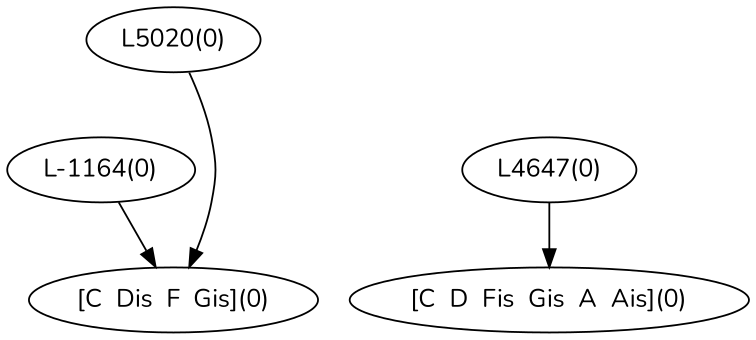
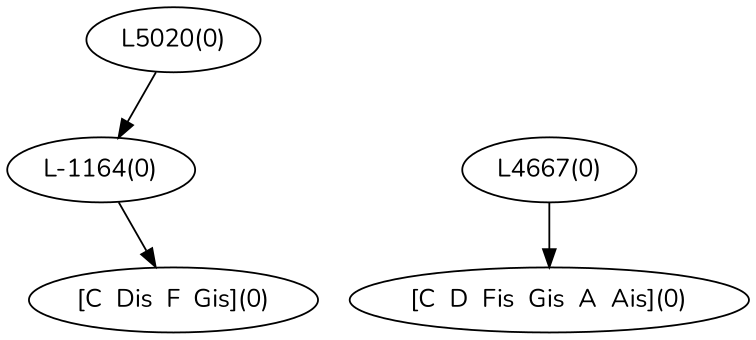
(215, 161) -> (142, 97)
(549, 170) -> (549, 170)
